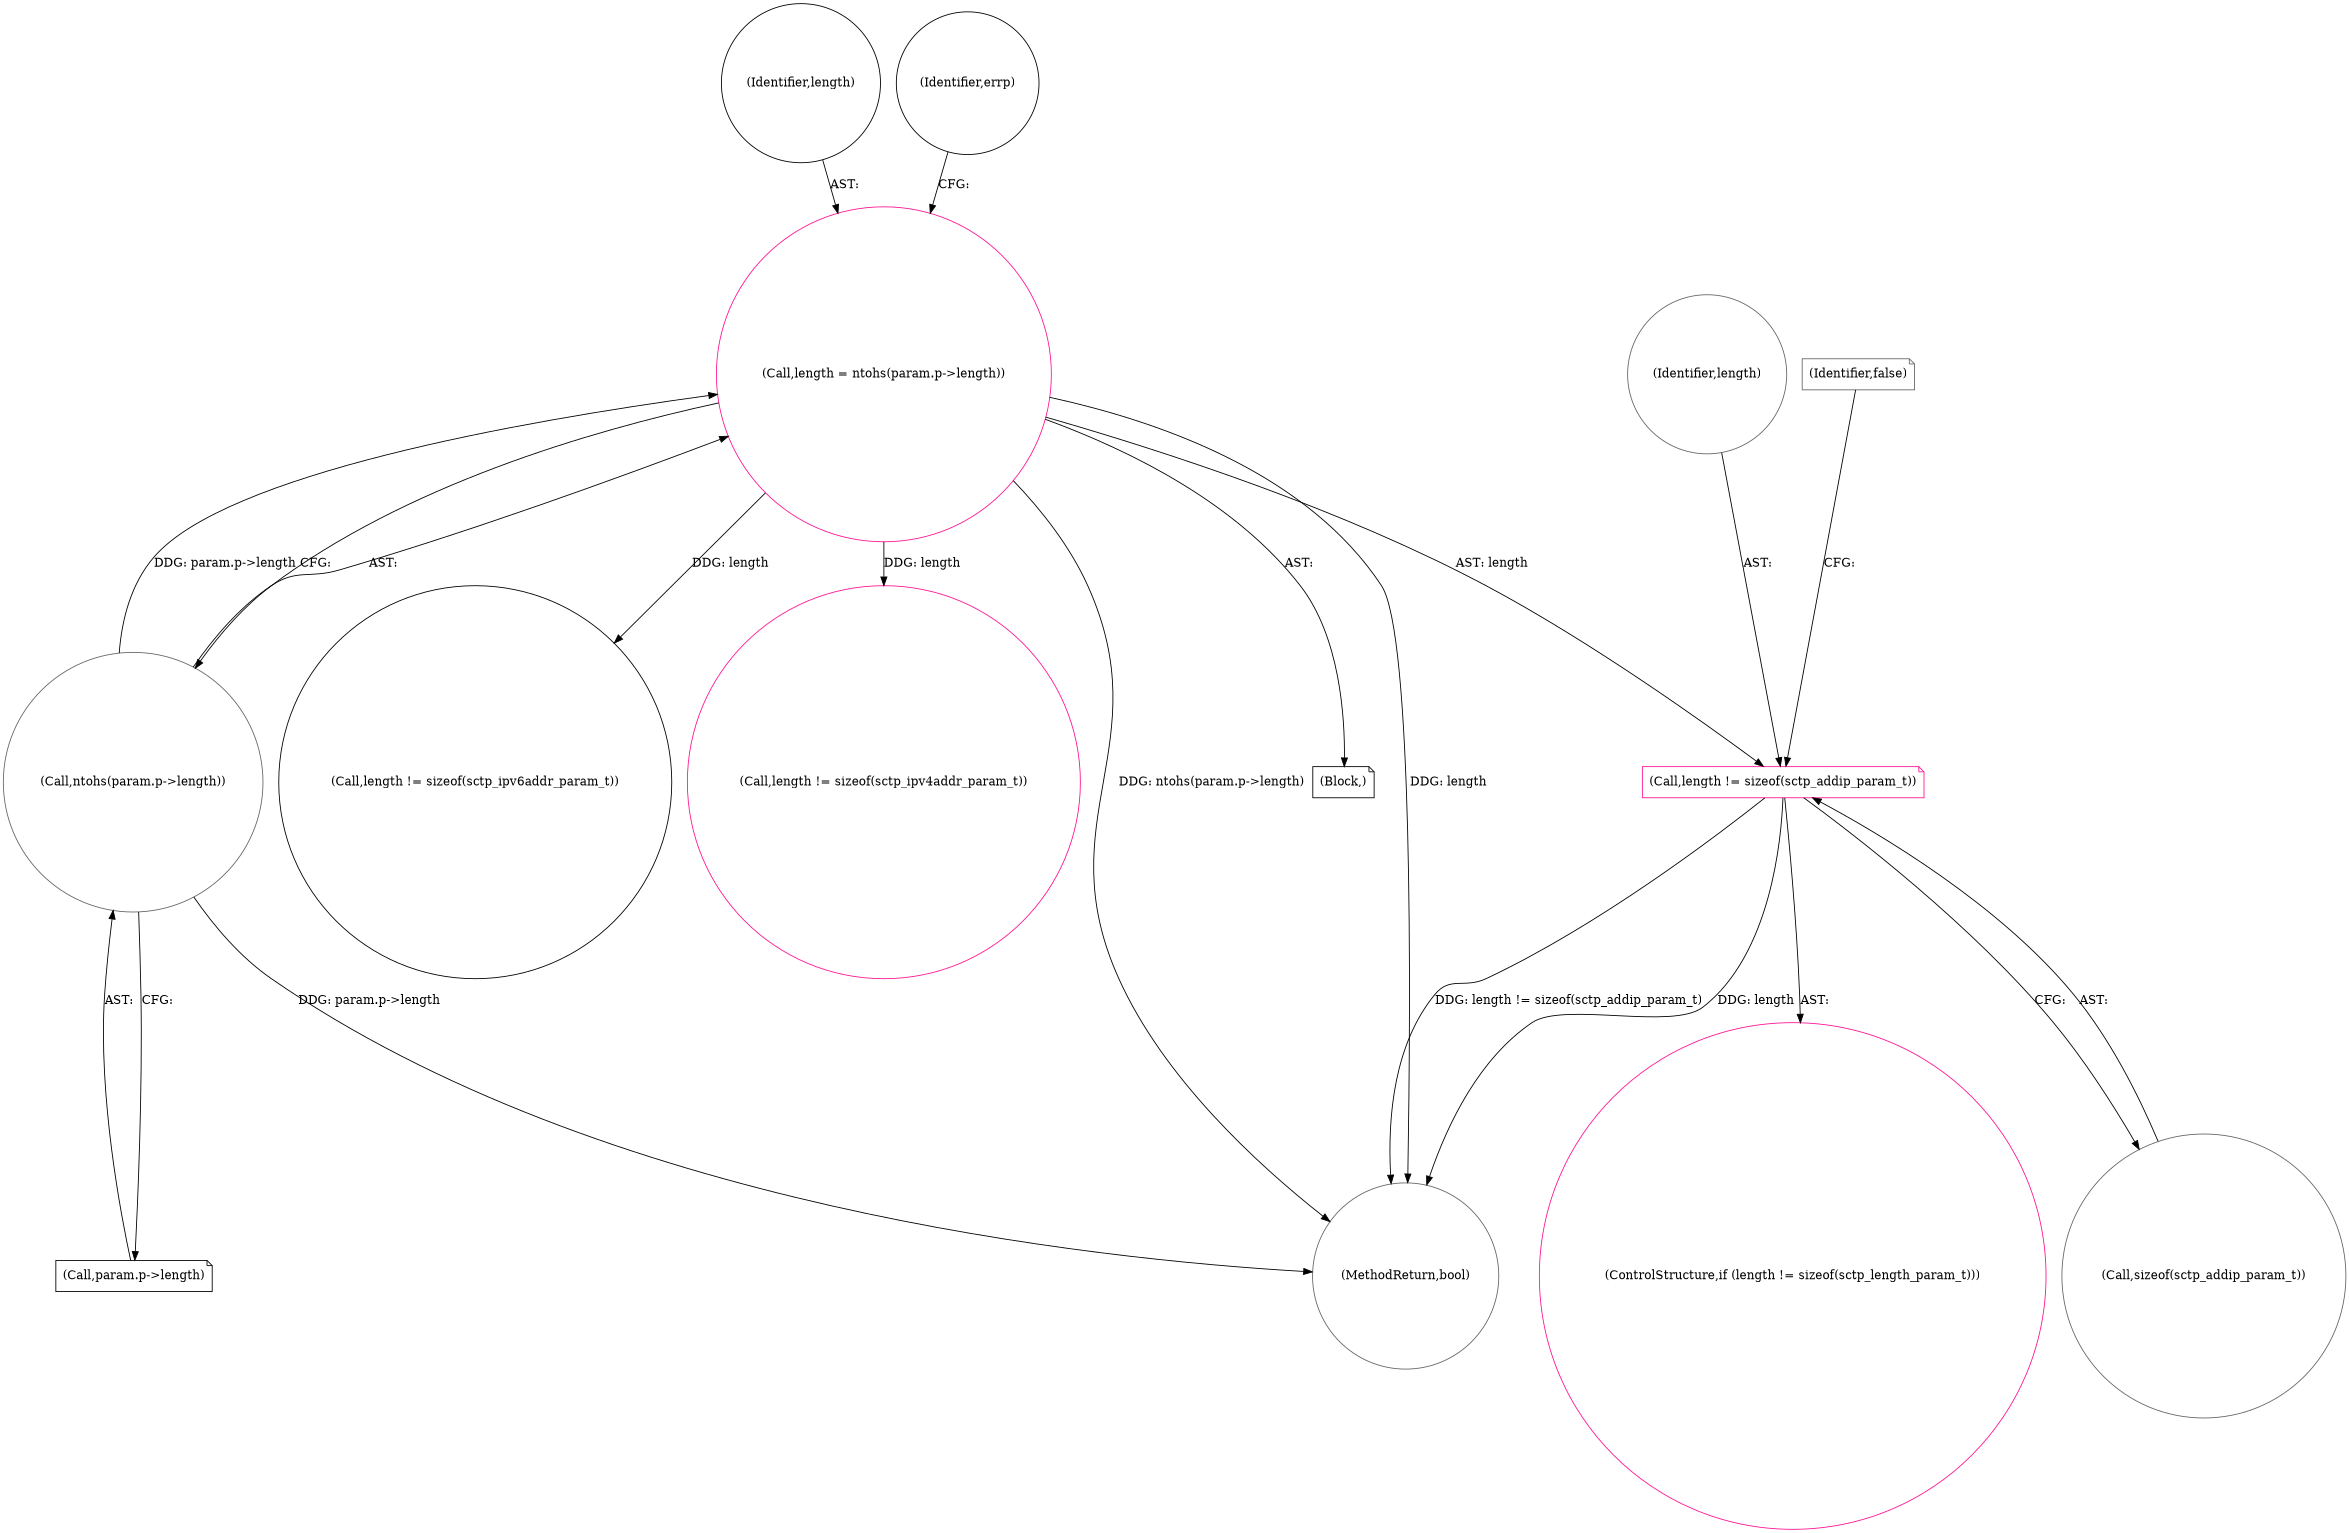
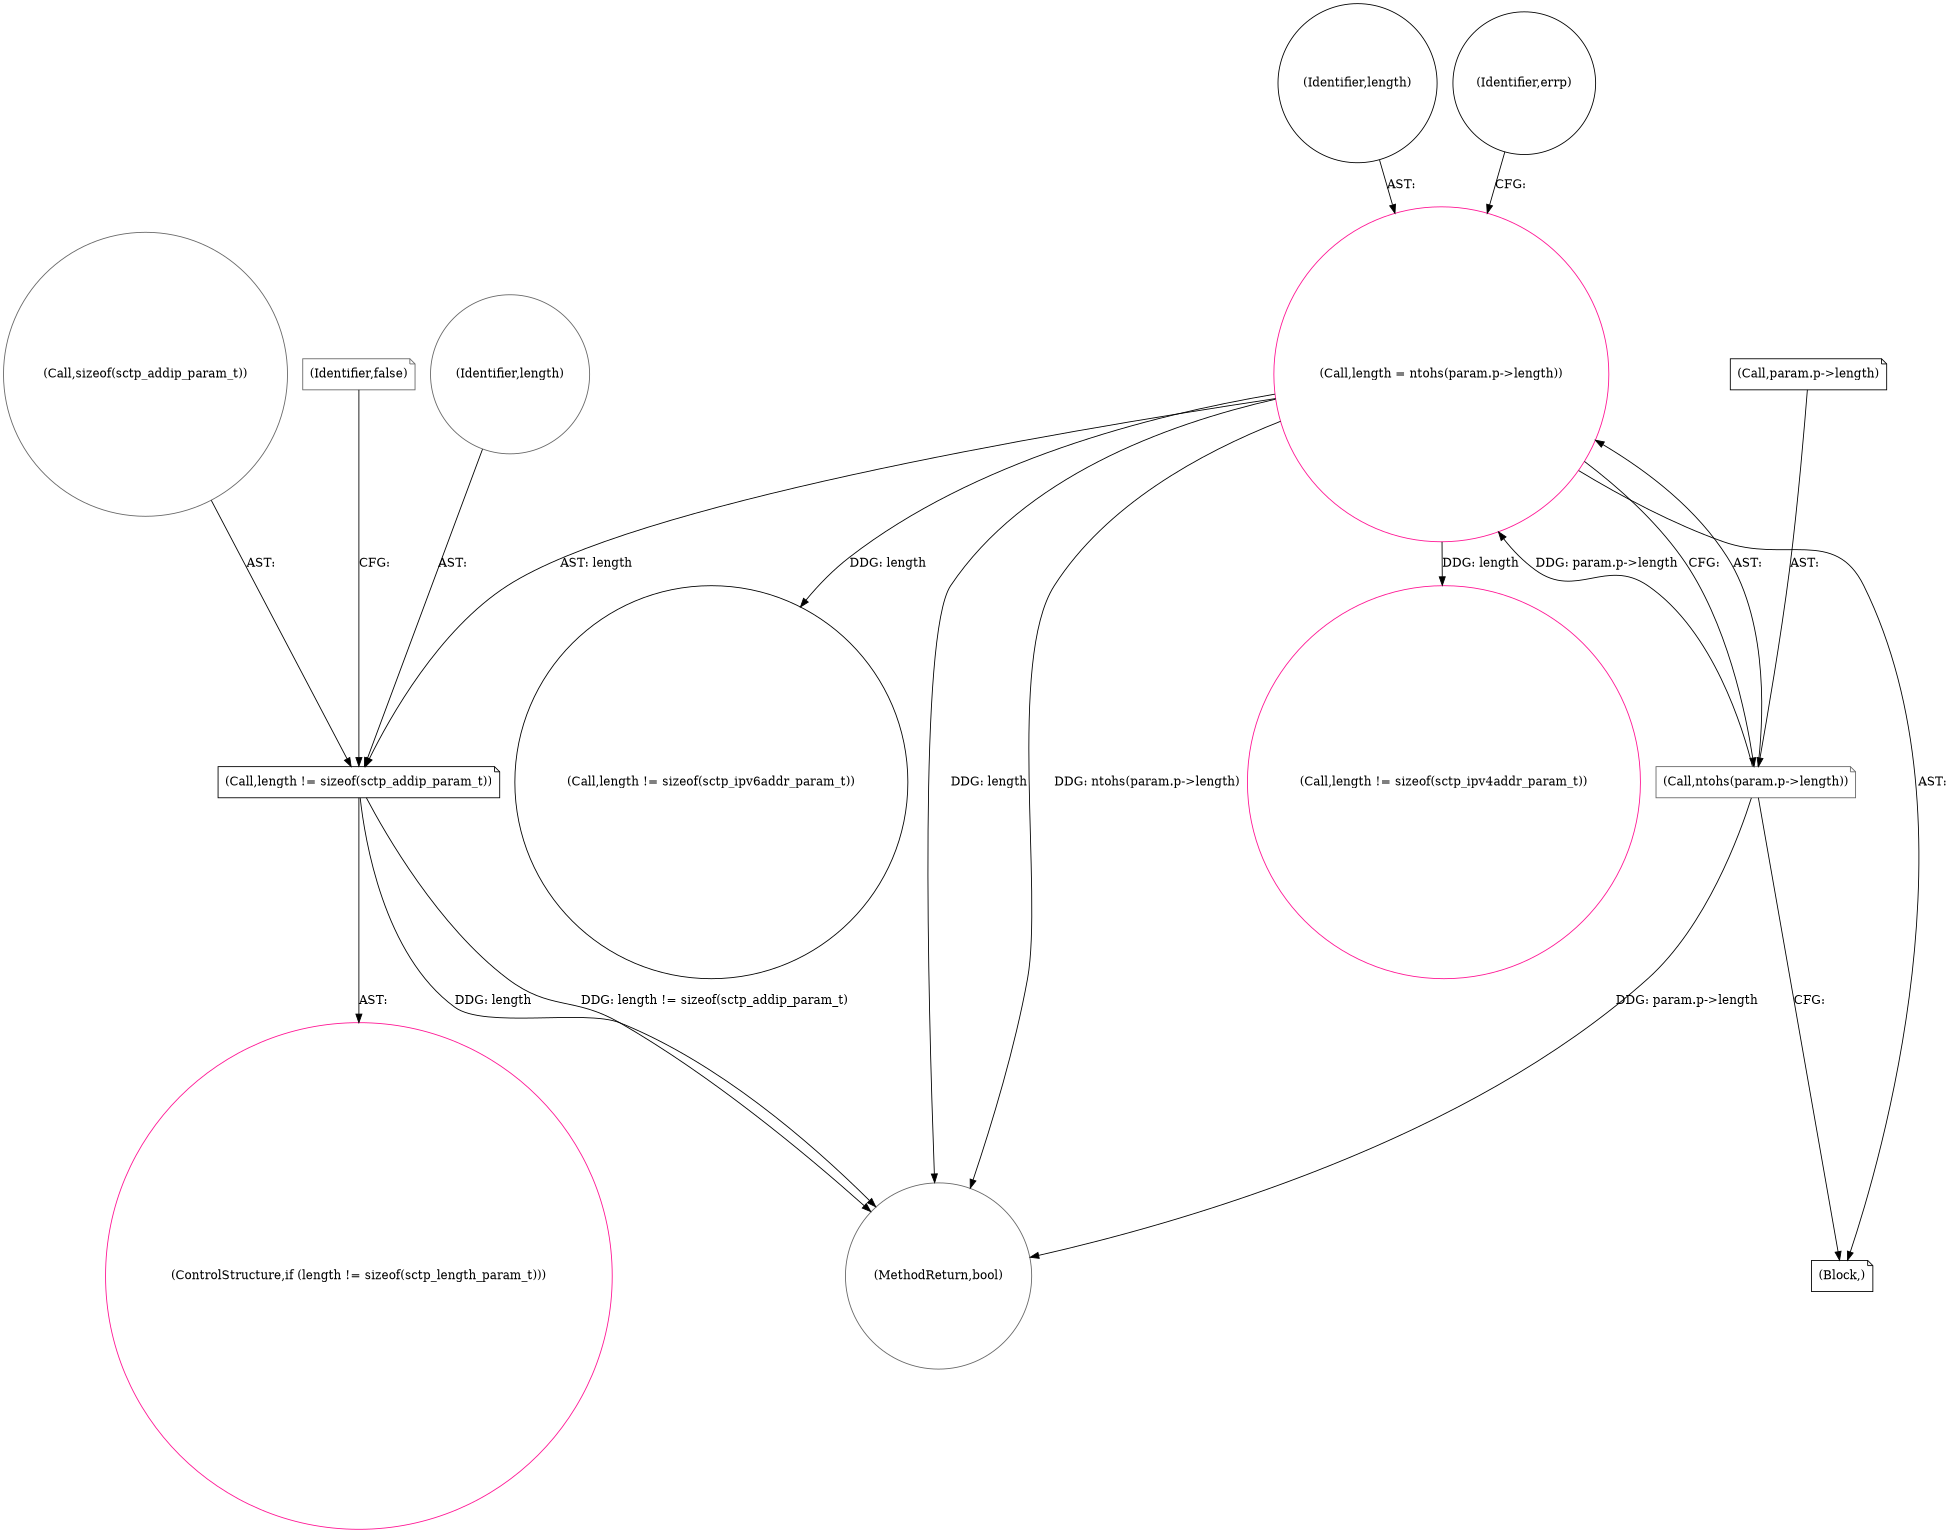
(133, 782) -> (1756, 782)
(1783, 782) -> (359, 782)
(1988, 952) -> none
(141, 1082) -> (1798, 1025)
